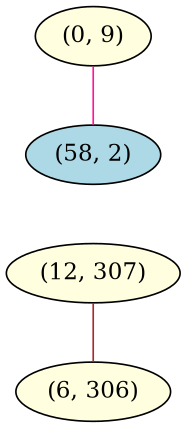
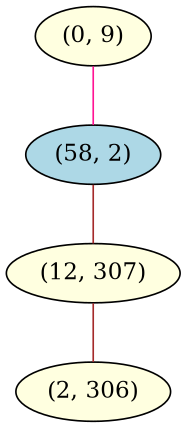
none -> (93, 214)
(93, 392) -> (93, 392)
